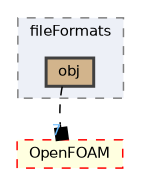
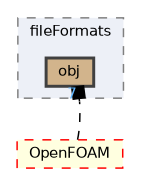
(60, 108) -> (80, 121)
